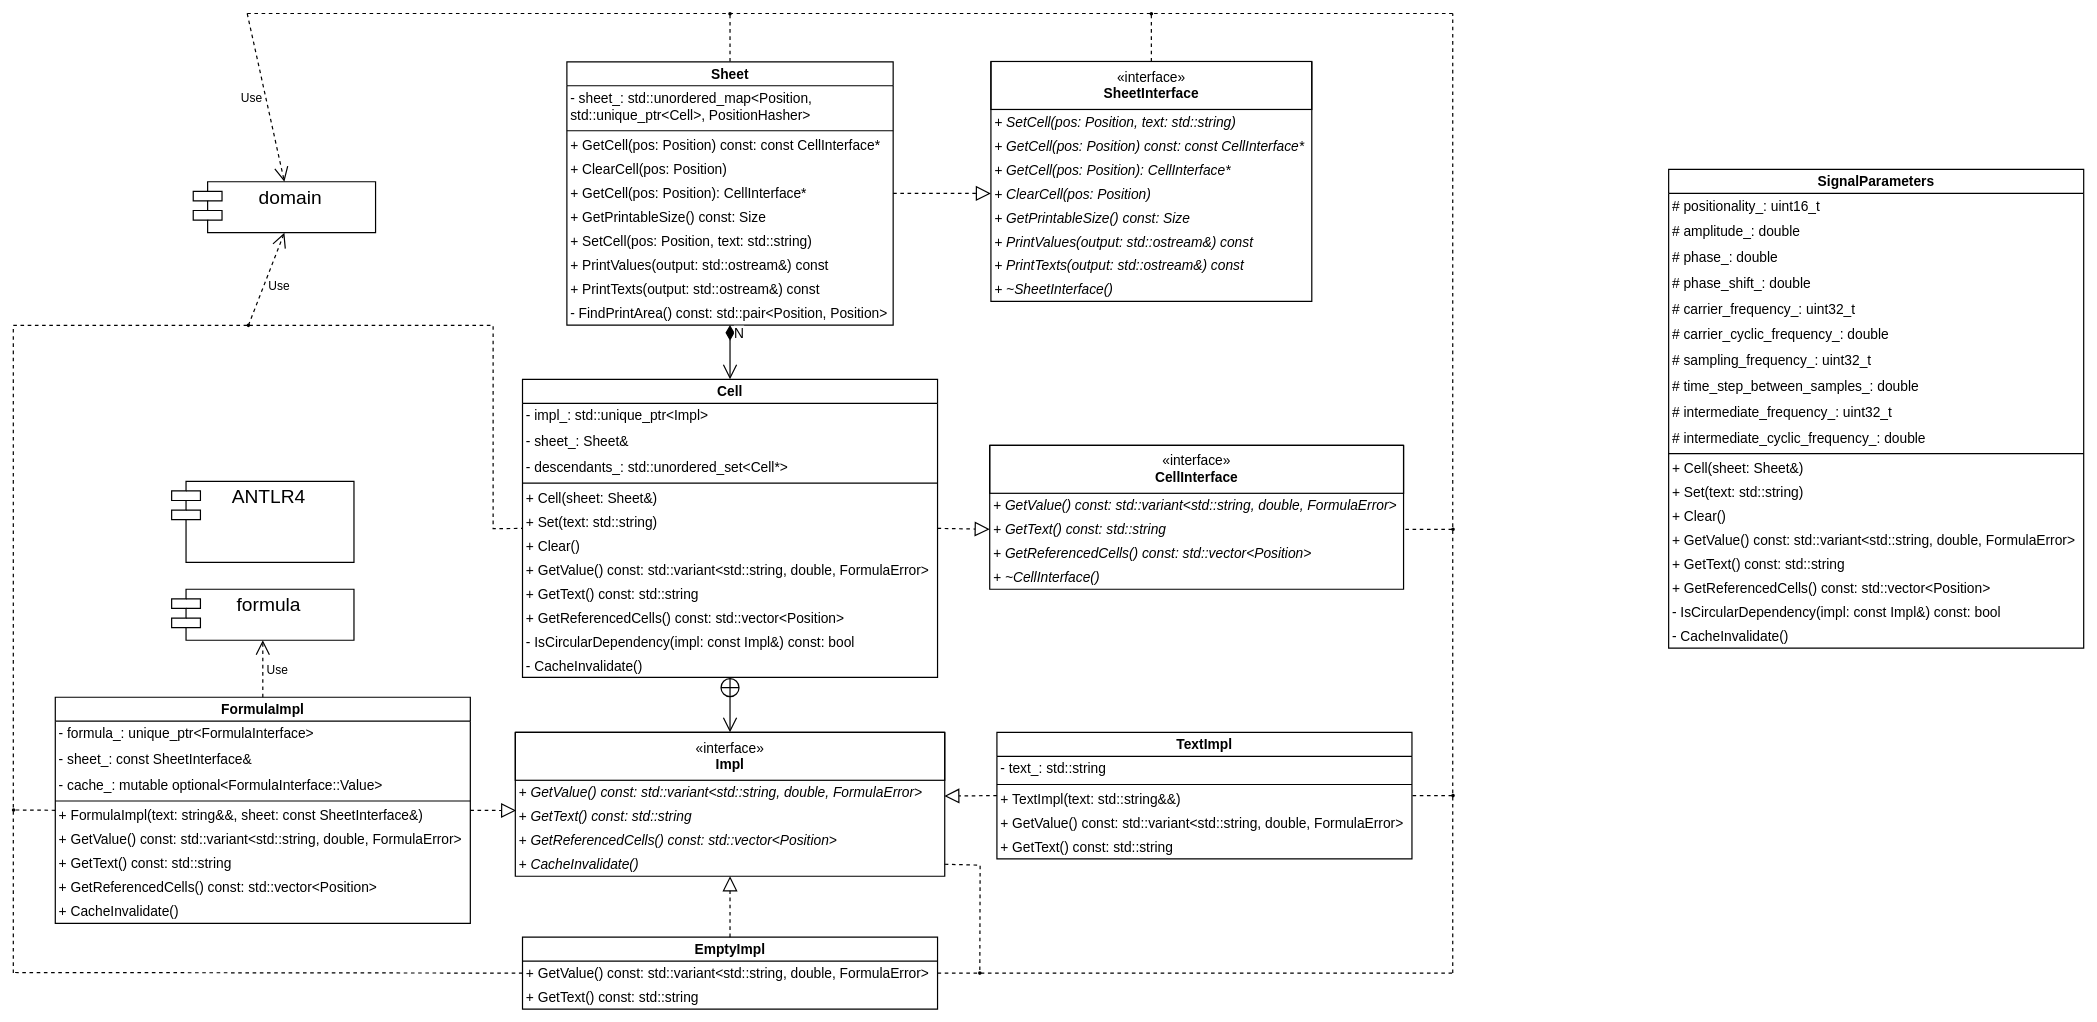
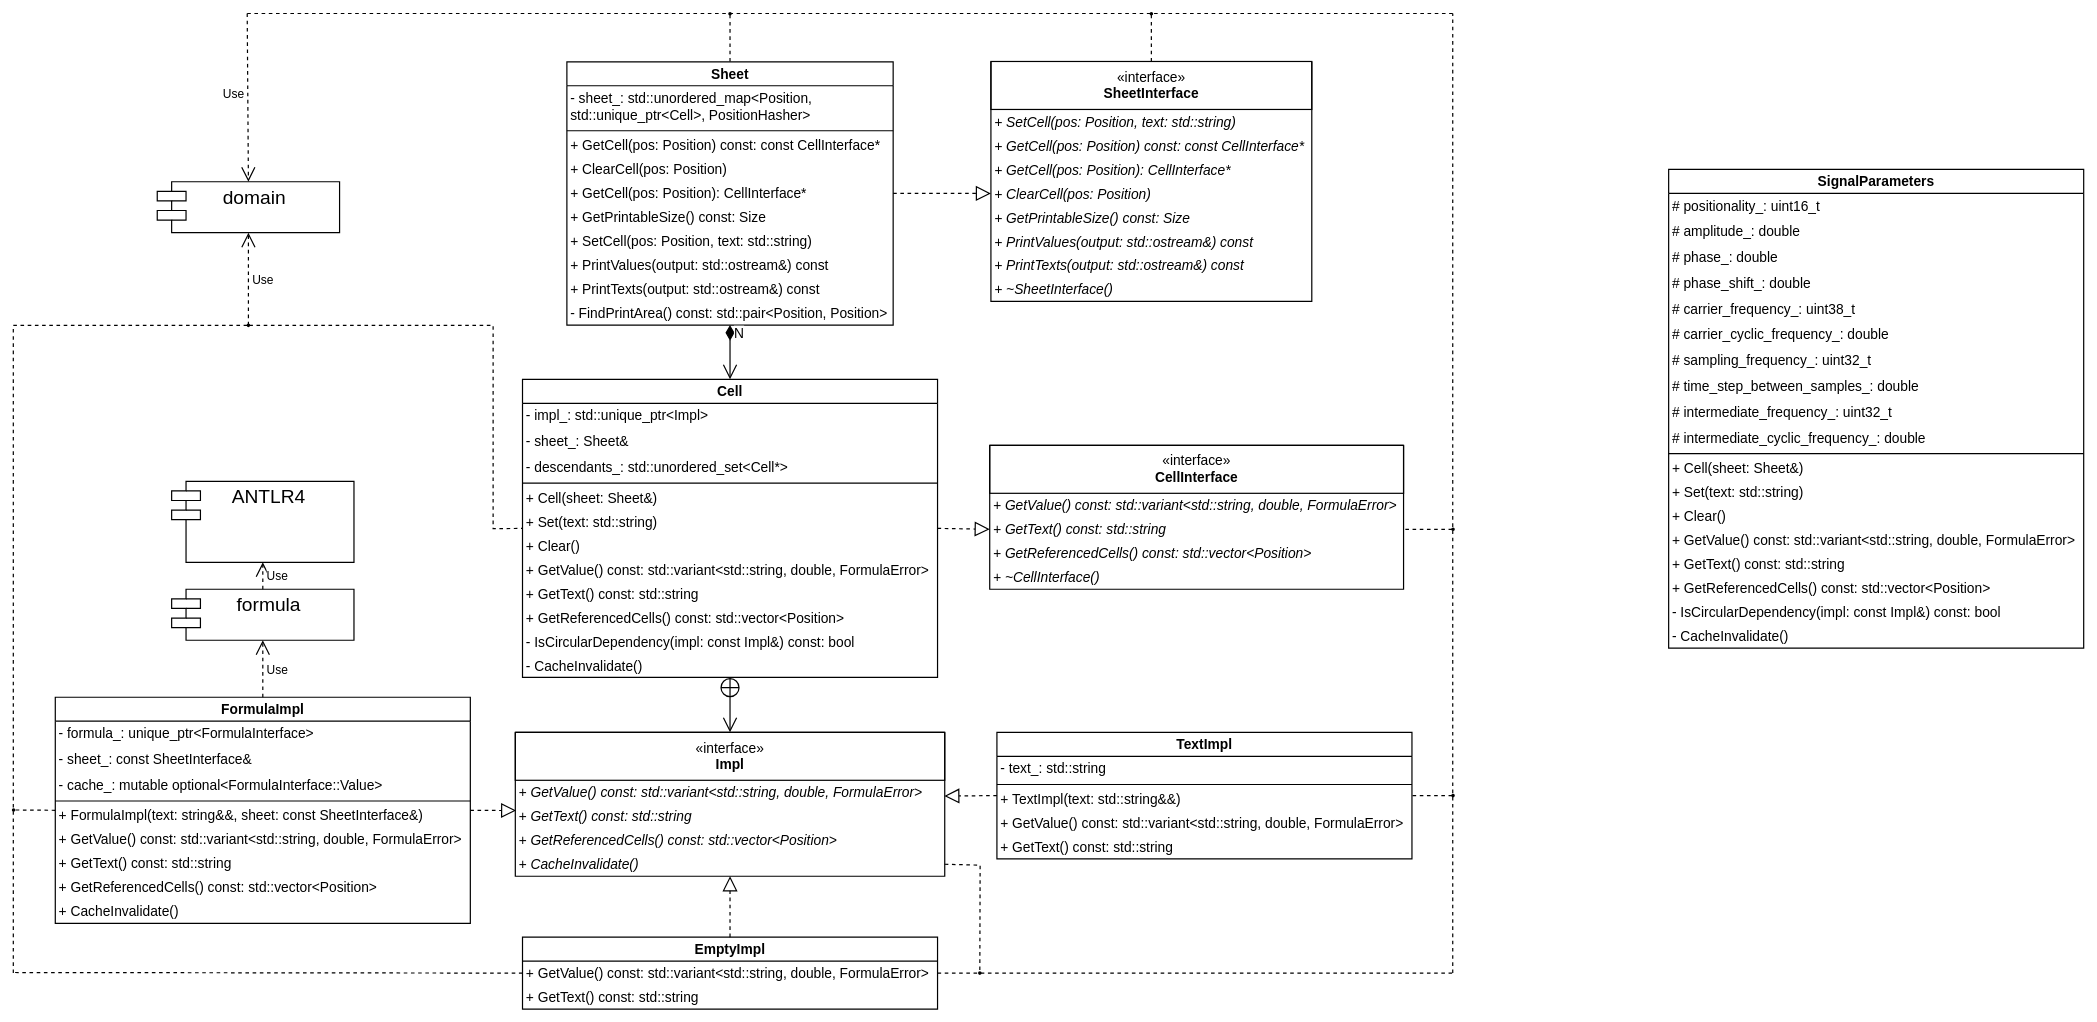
(284, 207) -> (248, 207)
(1783, 309) -> (1783, 309)
none -> (263, 577)
